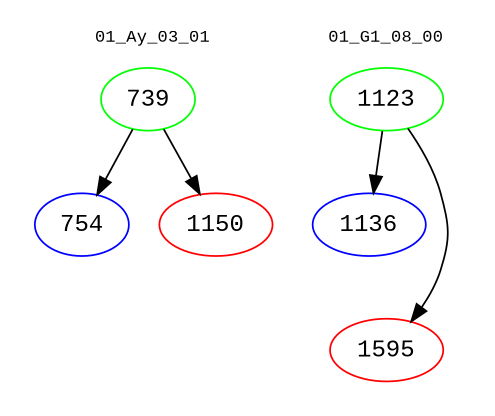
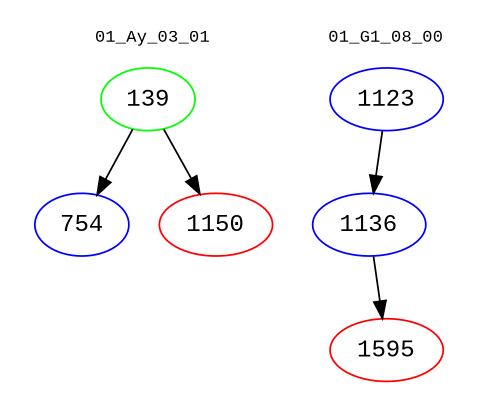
(148, 99) -> (148, 99)
(387, 99) -> (387, 99)
(446, 216) -> (377, 279)
